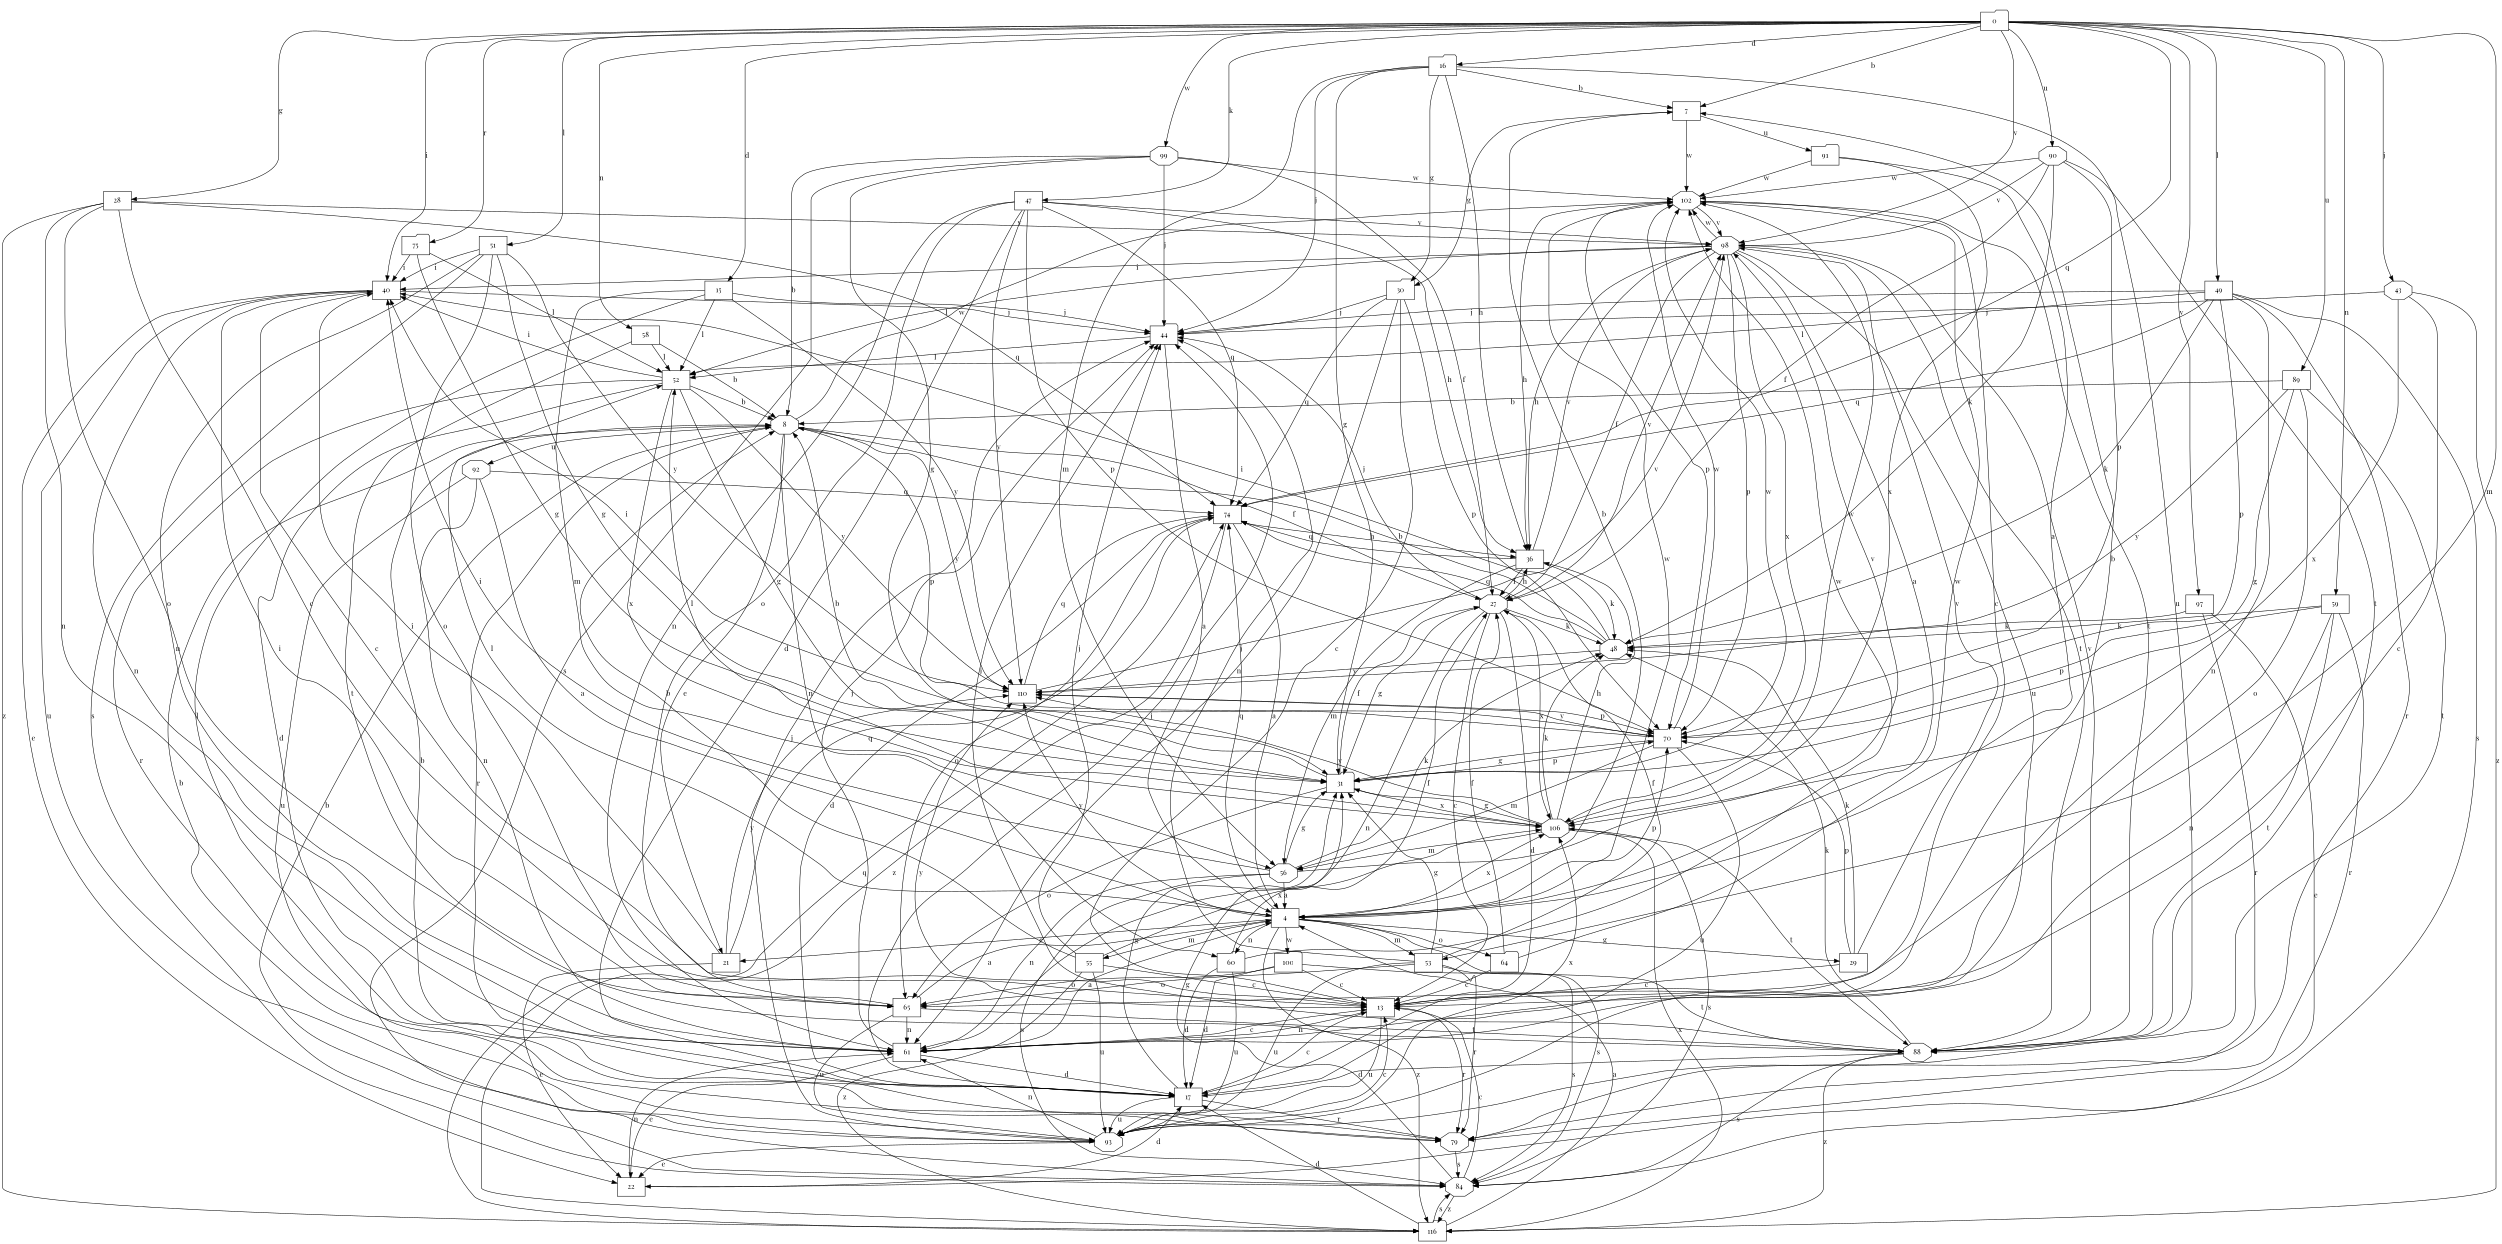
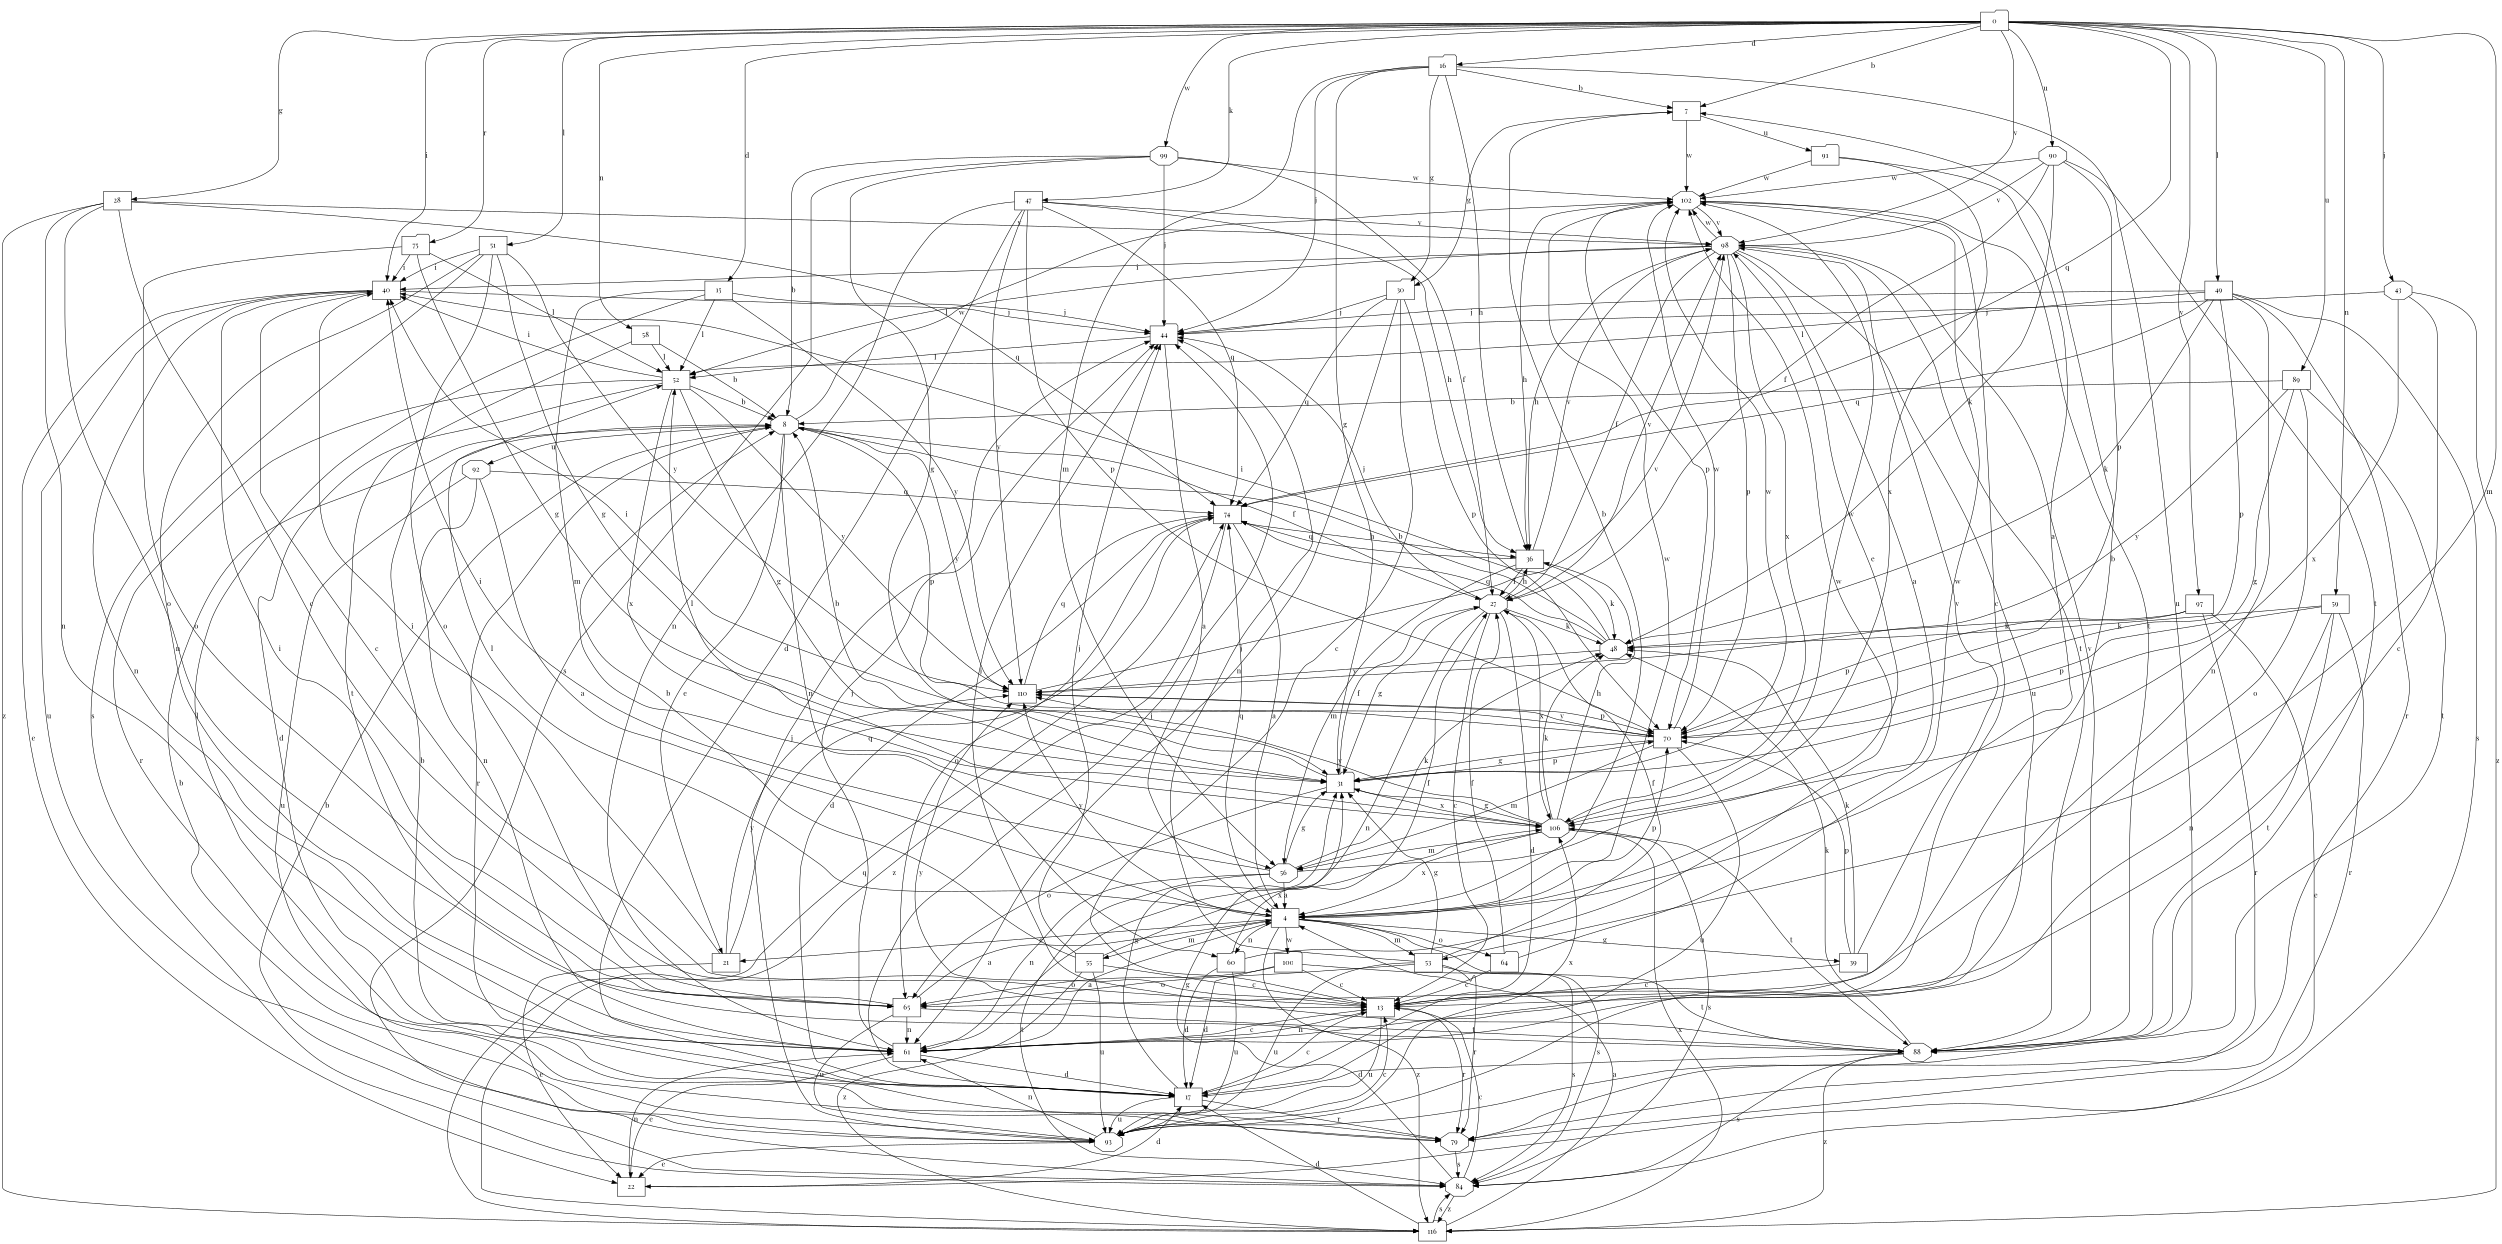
(1873, 559) -> (1873, 559)
(707, 636) -> (266, 706)
none -> (1929, 642)
(1426, 898) -> (1414, 869)
(1853, 963) -> (1853, 963)
(1023, 1030) -> (1023, 1030)
